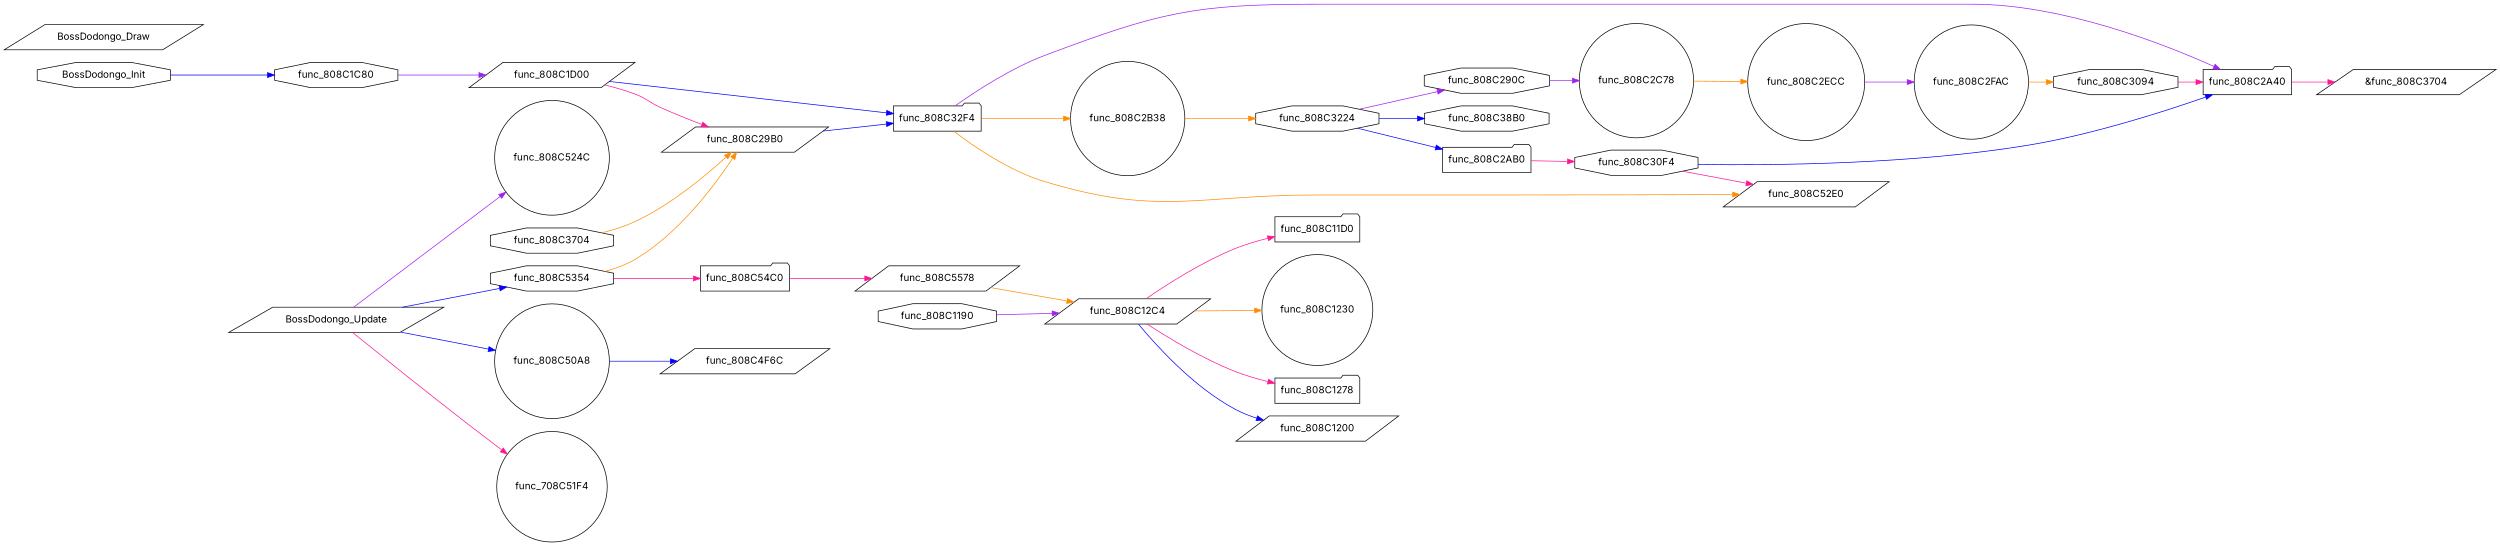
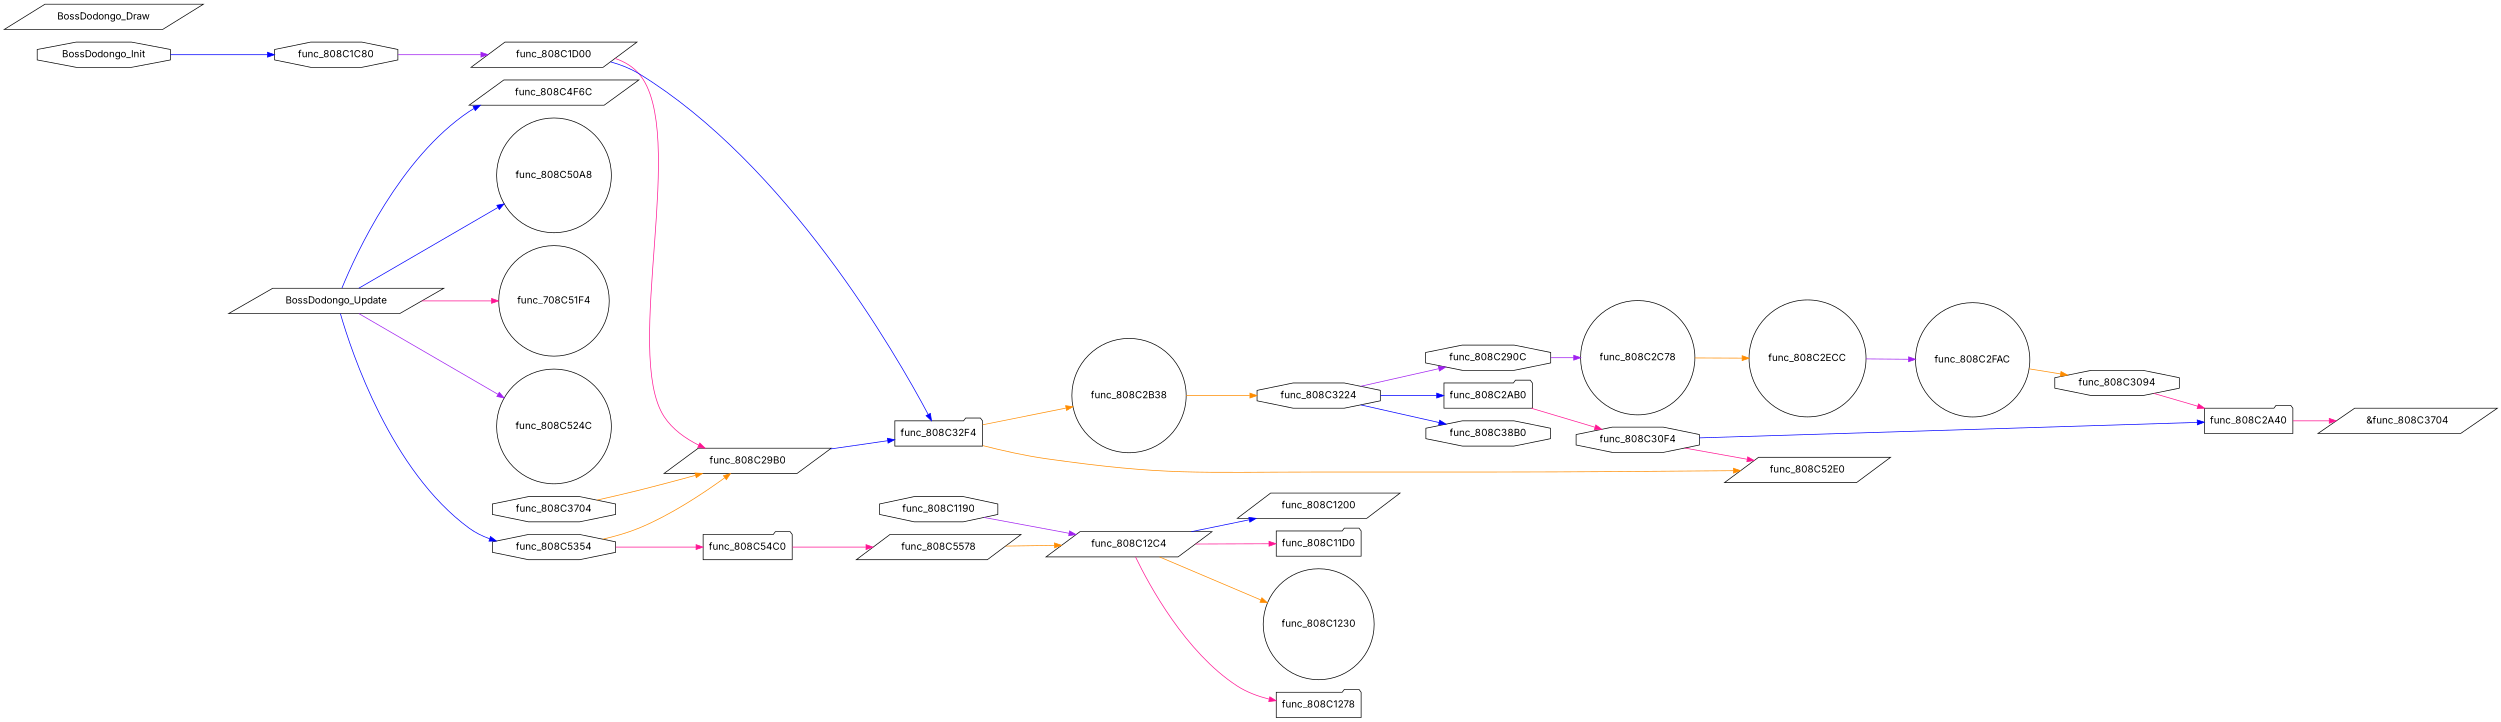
(1579, 4) -> none
(640, 361) -> (395, 189)
